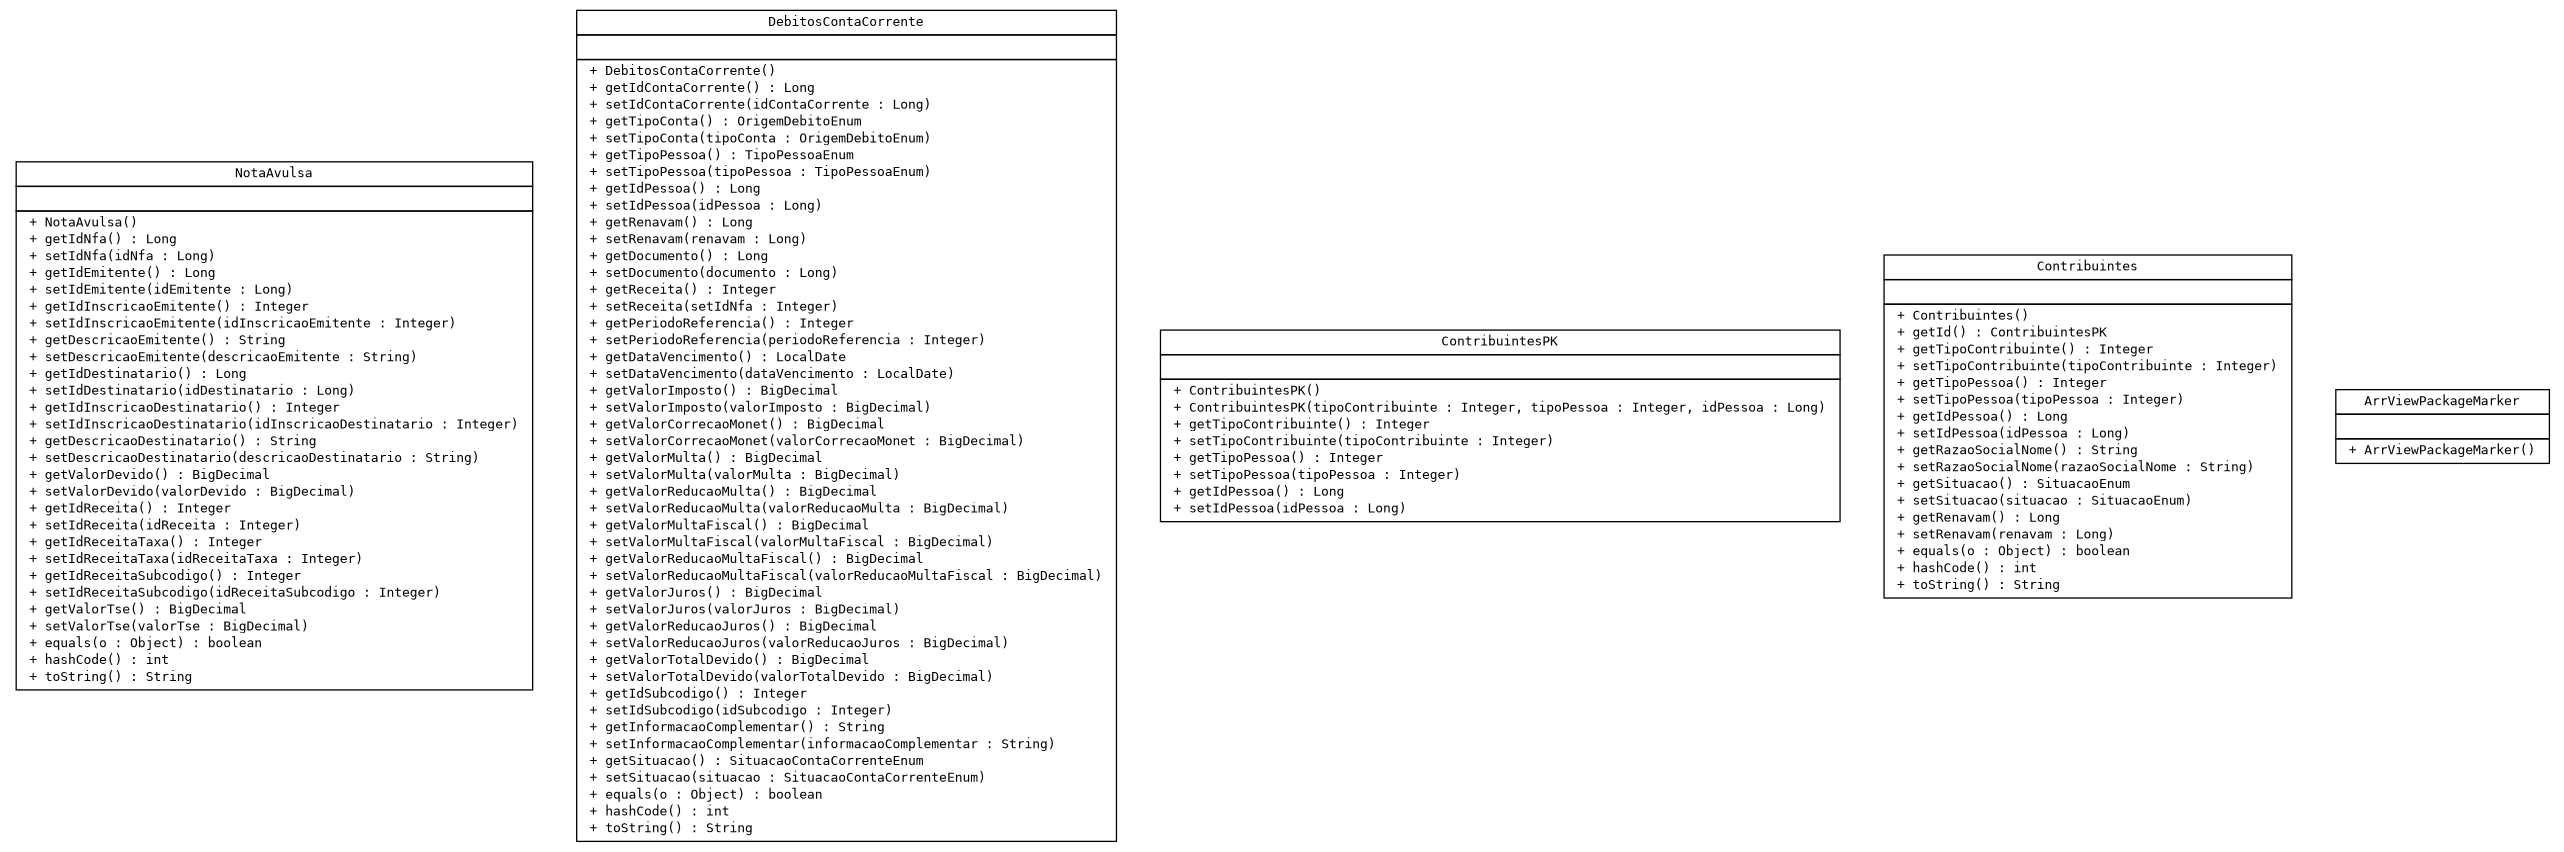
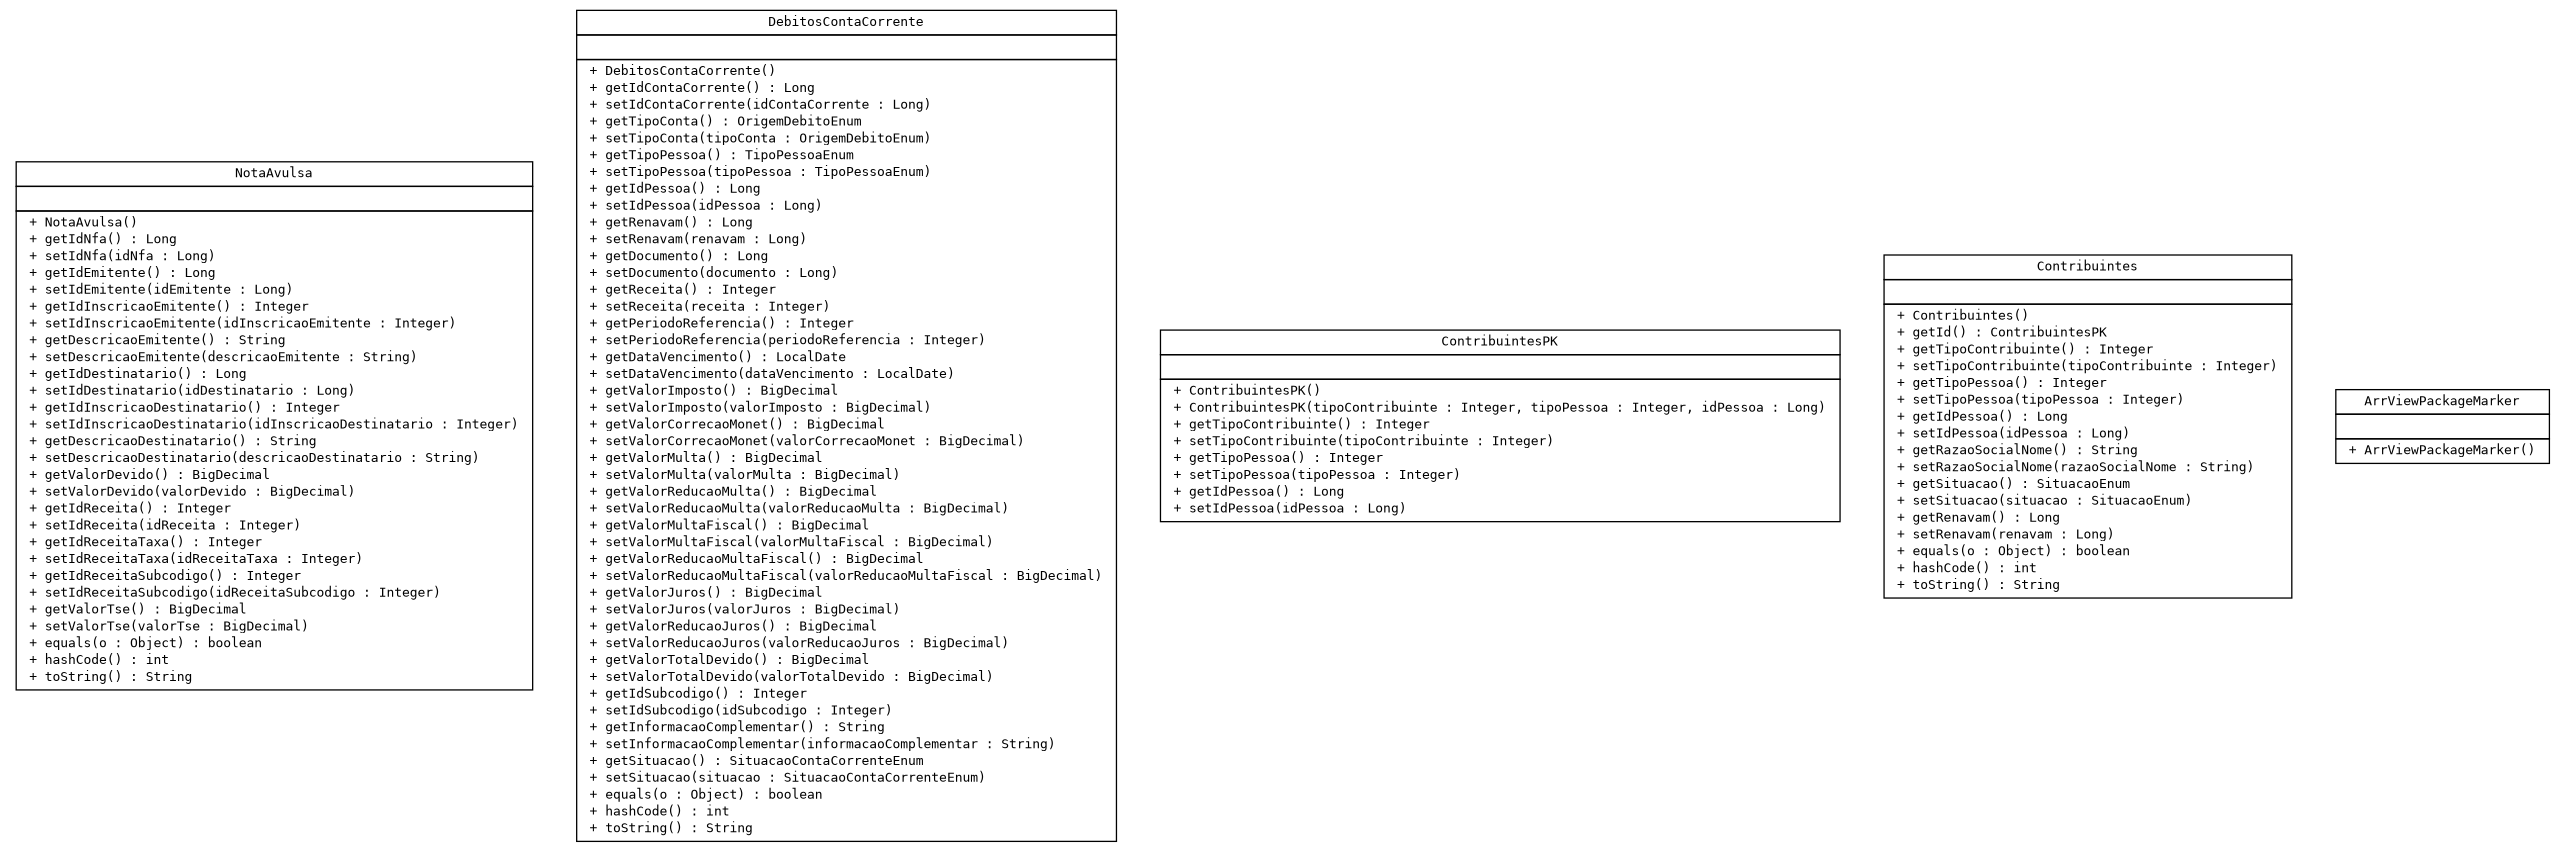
(715, 307) -> (711, 307)
